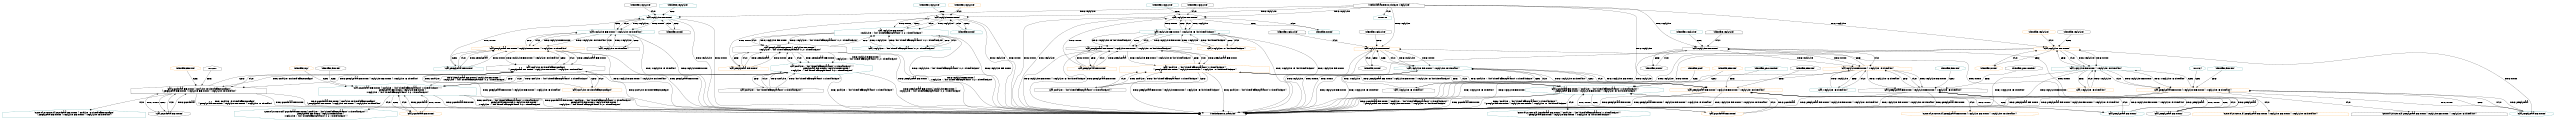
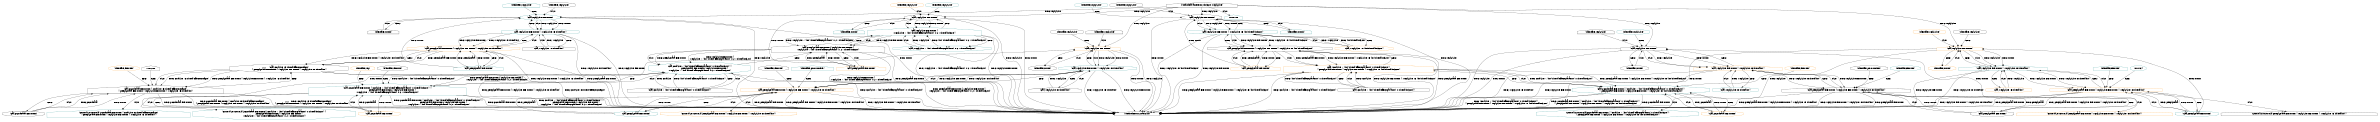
(1695, 68) -> none
(1650, 76) -> none
(592, 90) -> none
